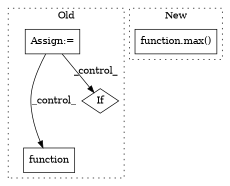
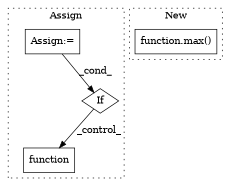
(66, 16) -> (66, 16)
(95, 71) -> (95, 71)
(31, 97) -> (79, 126)
